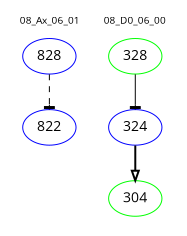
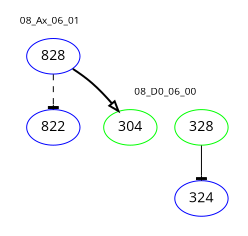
(135, 158) -> (102, 93)
